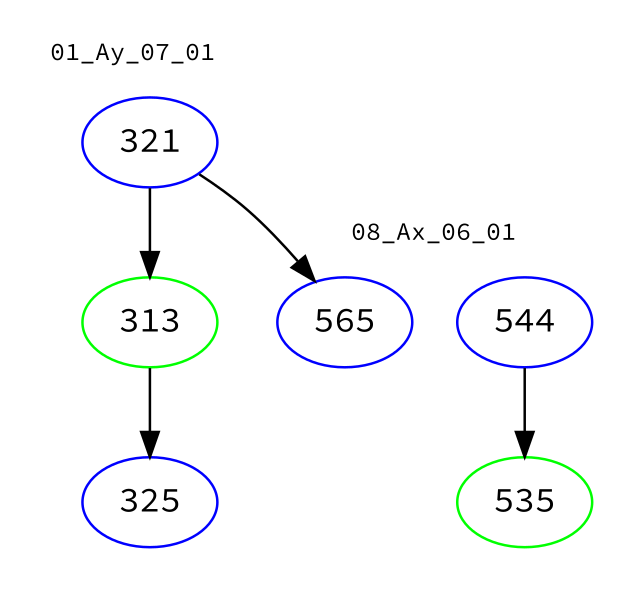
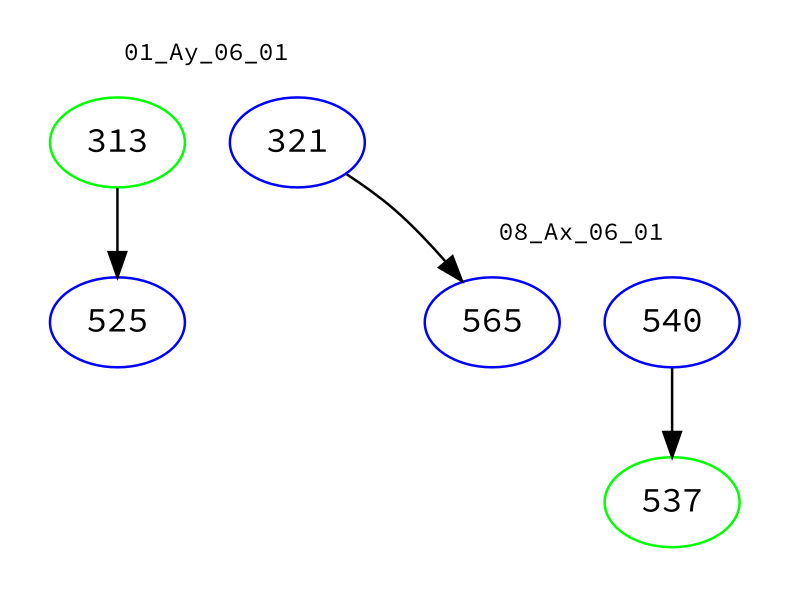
(134, 54) -> (207, 54)
(150, 220) -> none
(525, 322) -> (672, 322)
(150, 502) -> (117, 322)
(525, 502) -> (672, 502)
